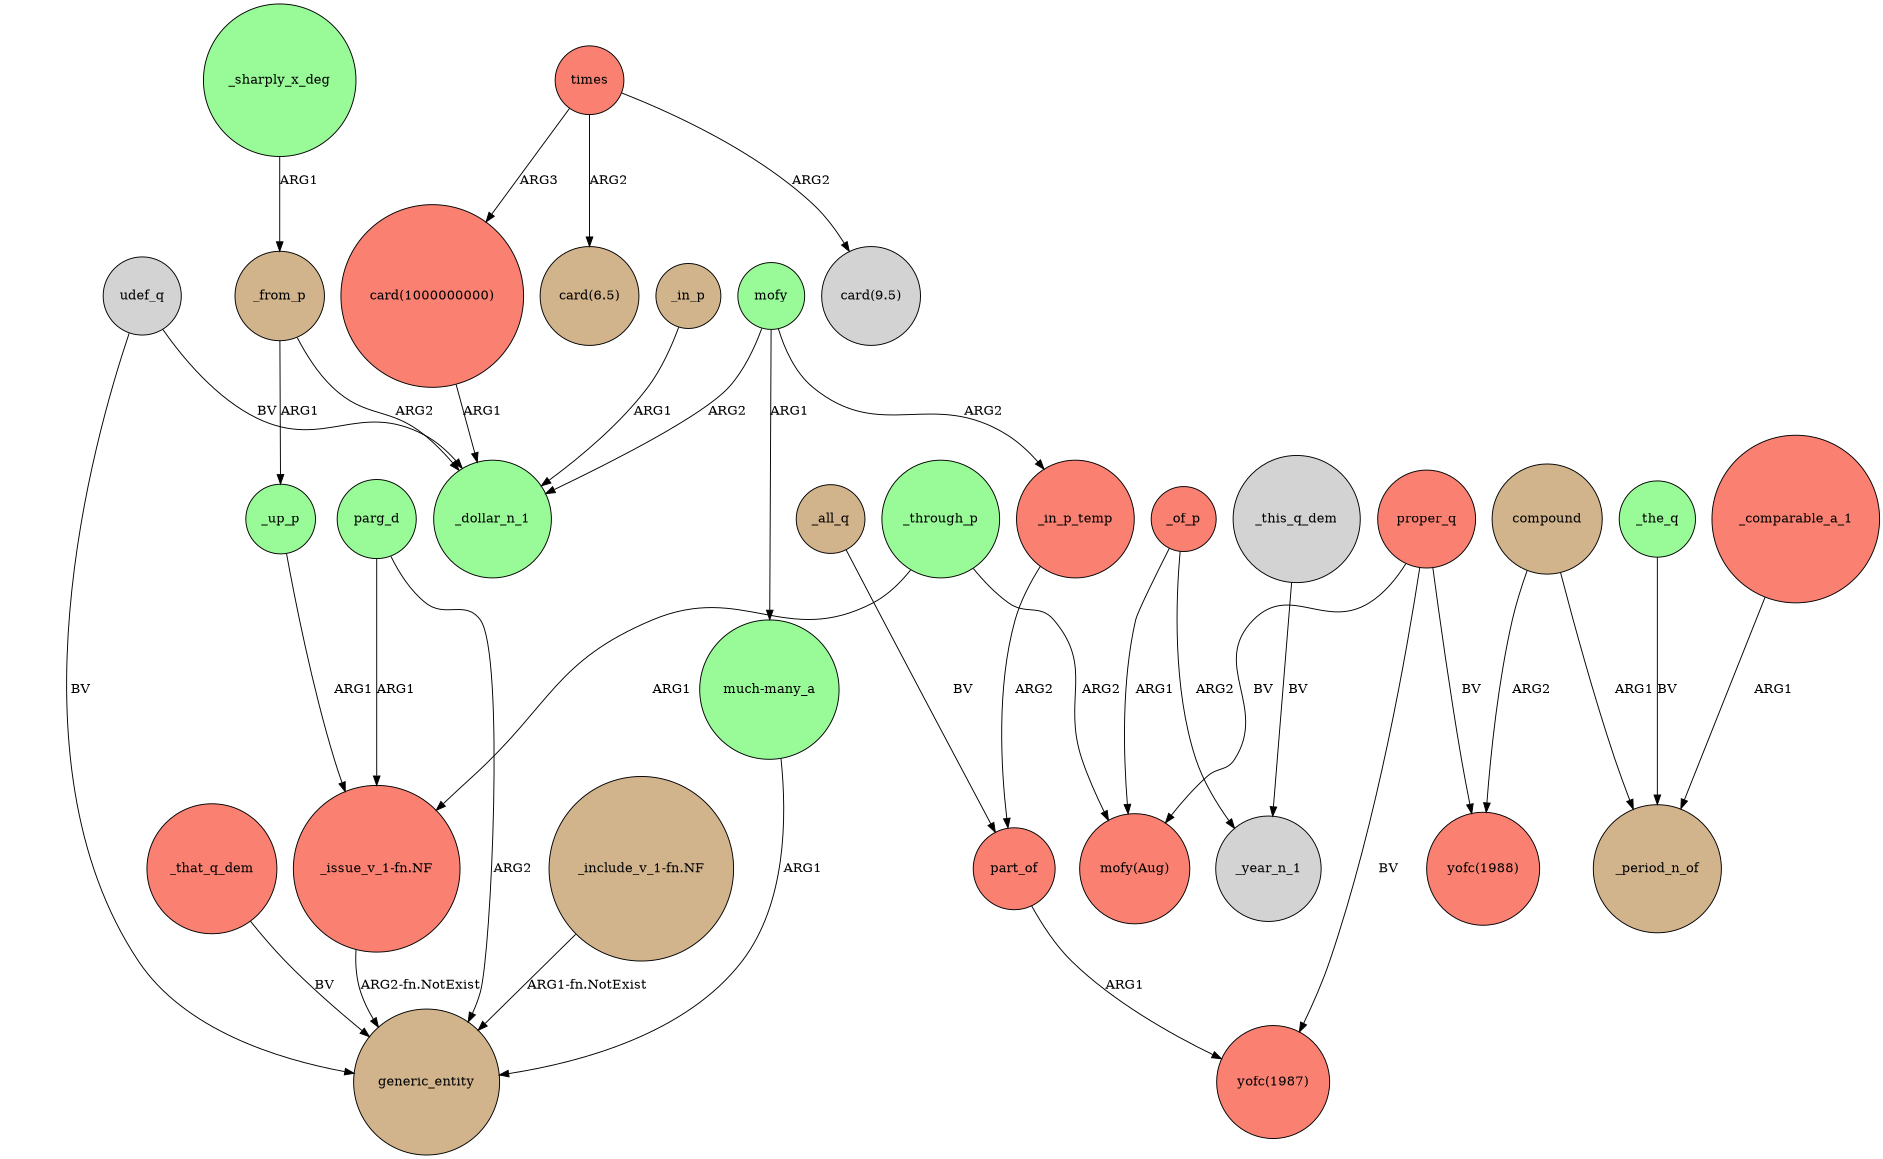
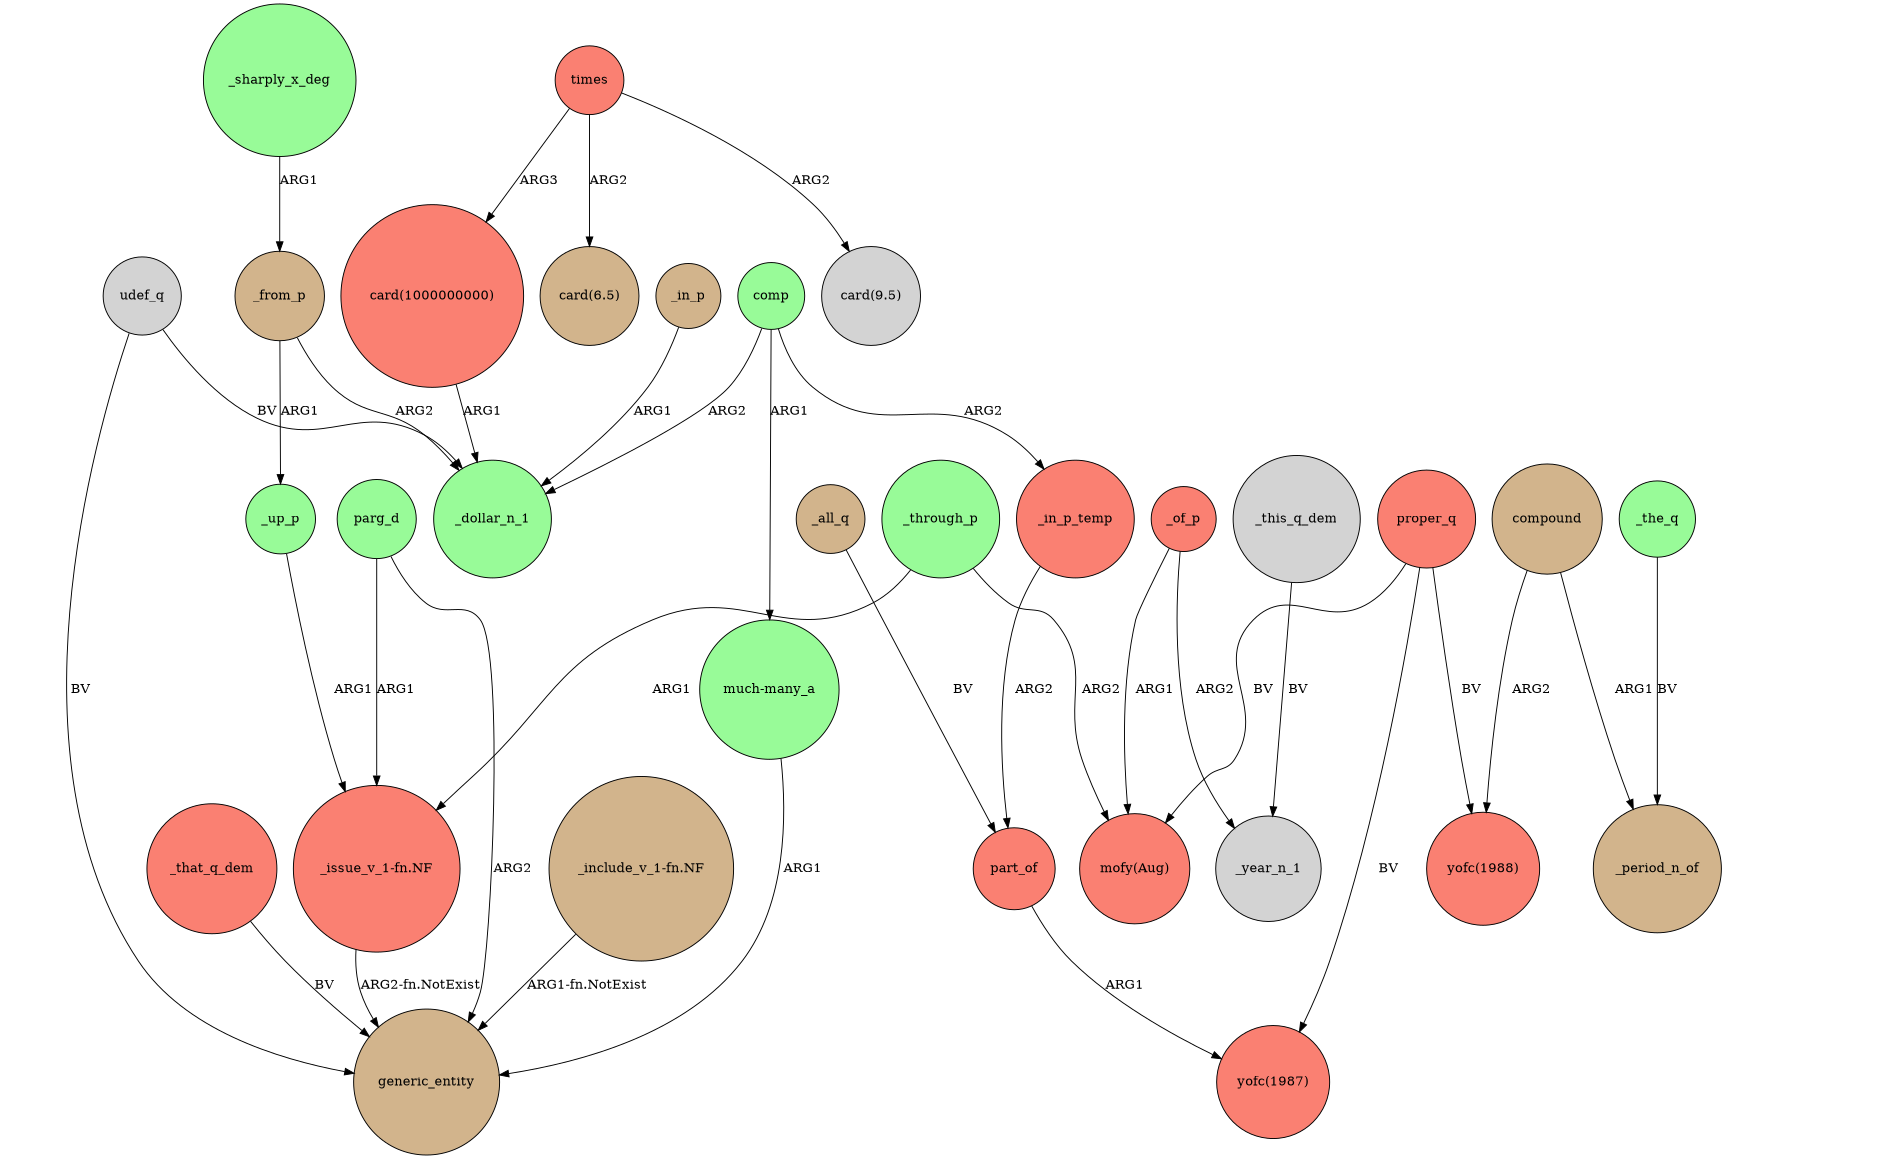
(771, 296) -> (771, 296)
(1796, 519) -> none
